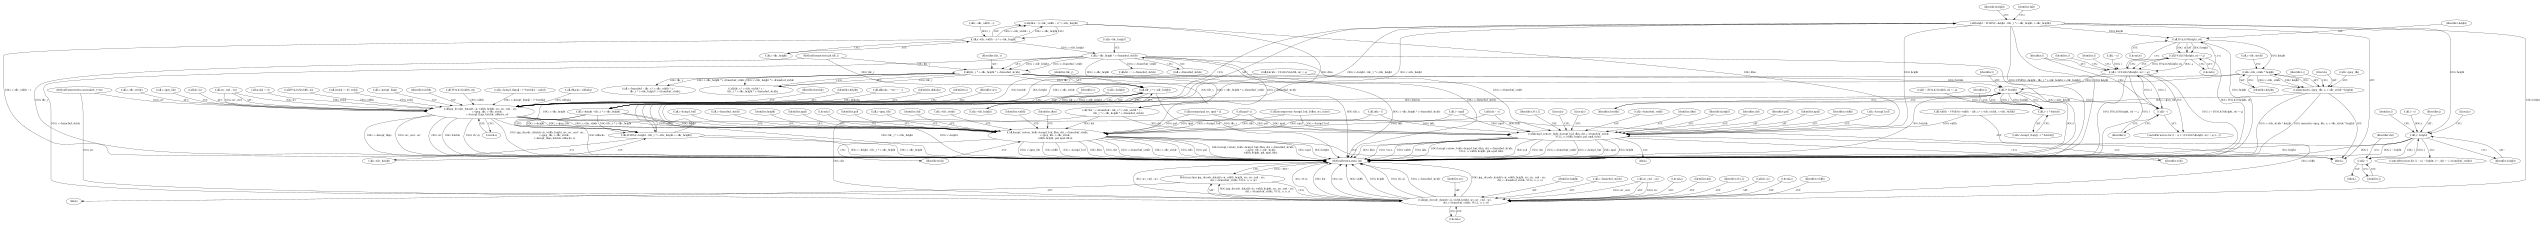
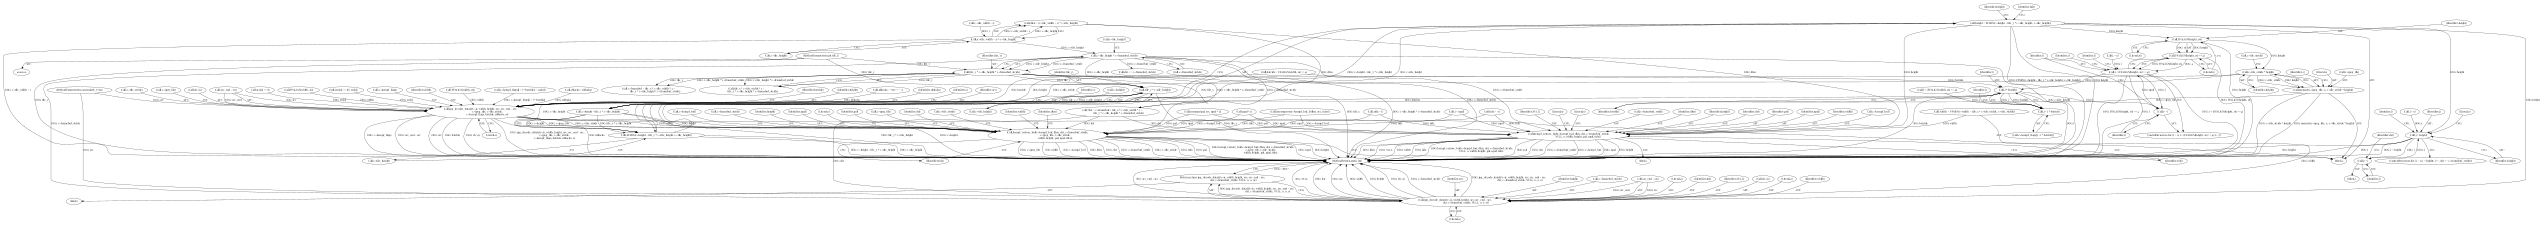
(2151, 56) -> (2152, 43)
none -> (1037, 59)
none -> (21, 72)
(2148, 90) -> (2148, 90)
